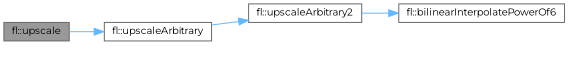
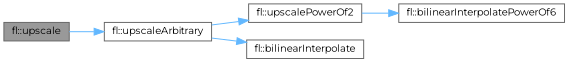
(305, 13) -> (305, 13)
none -> (305, 49)
